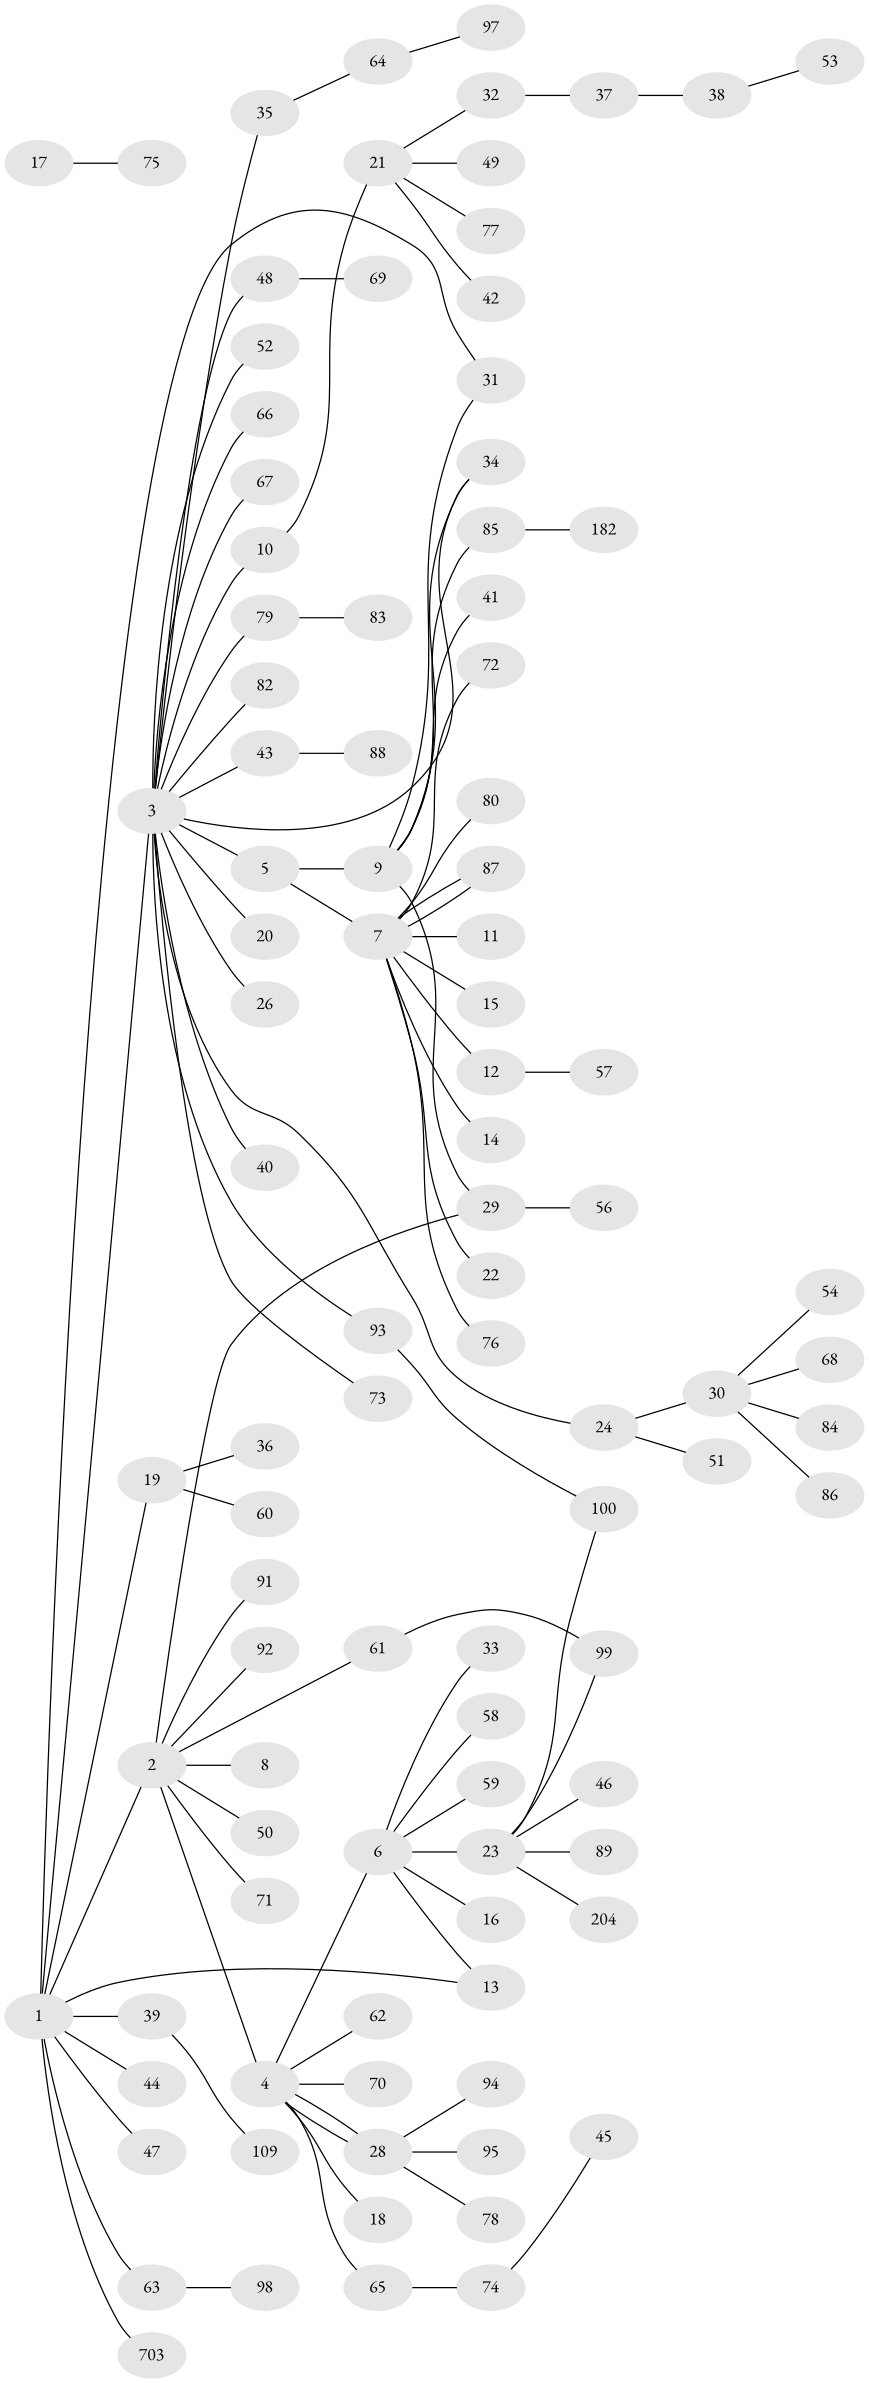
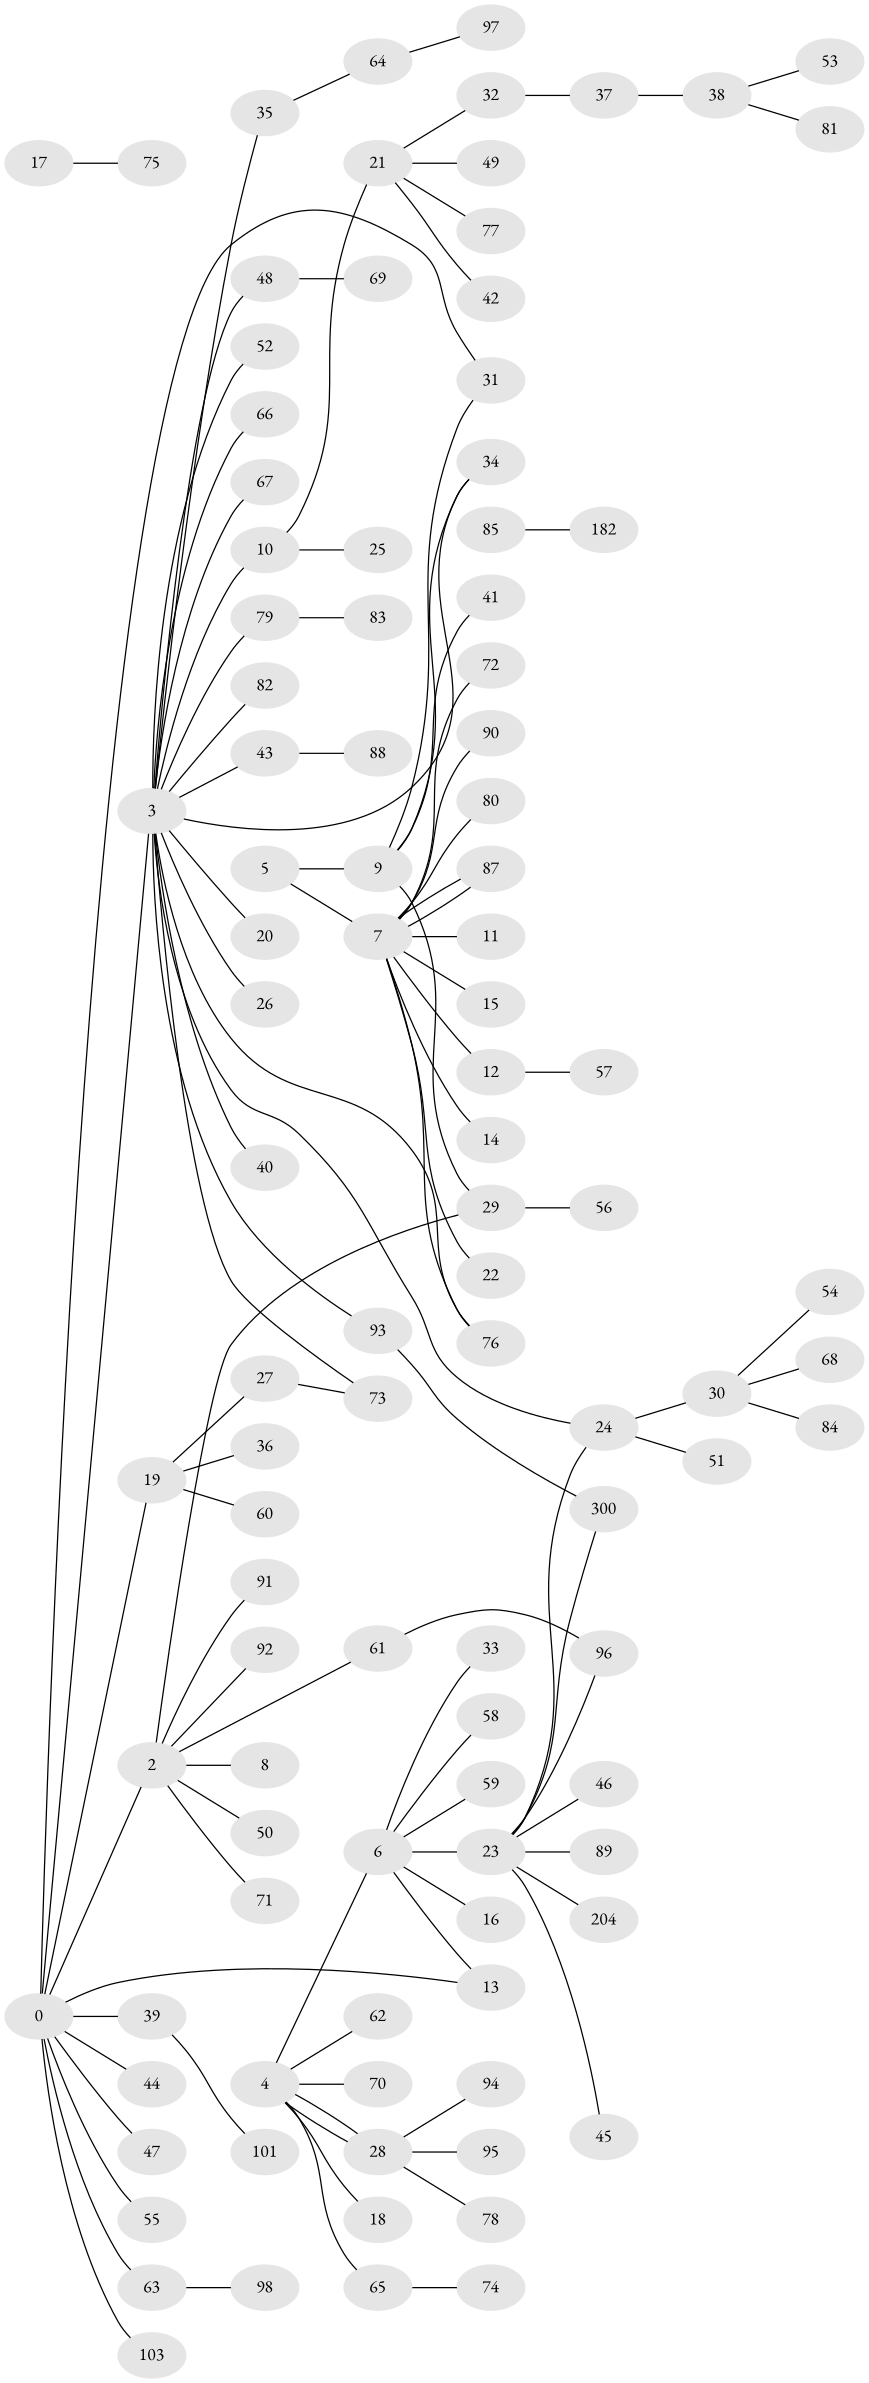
none -> (830, 129)
none -> (378, 550)
(433, 698) -> none
none -> (491, 733)
(209, 840) -> (307, 1089)
none -> (265, 1379)
(830, 1495) -> none
(604, 1509) -> (604, 1509)
none -> (551, 1642)
(604, 1654) -> (604, 1654)
(208, 1925) -> none
(39, 2016) -> (39, 2016)
(265, 2152) -> (265, 2152)
(553, 2215) -> (569, 1987)
none -> (152, 2220)
(152, 2355) -> (152, 2355)
